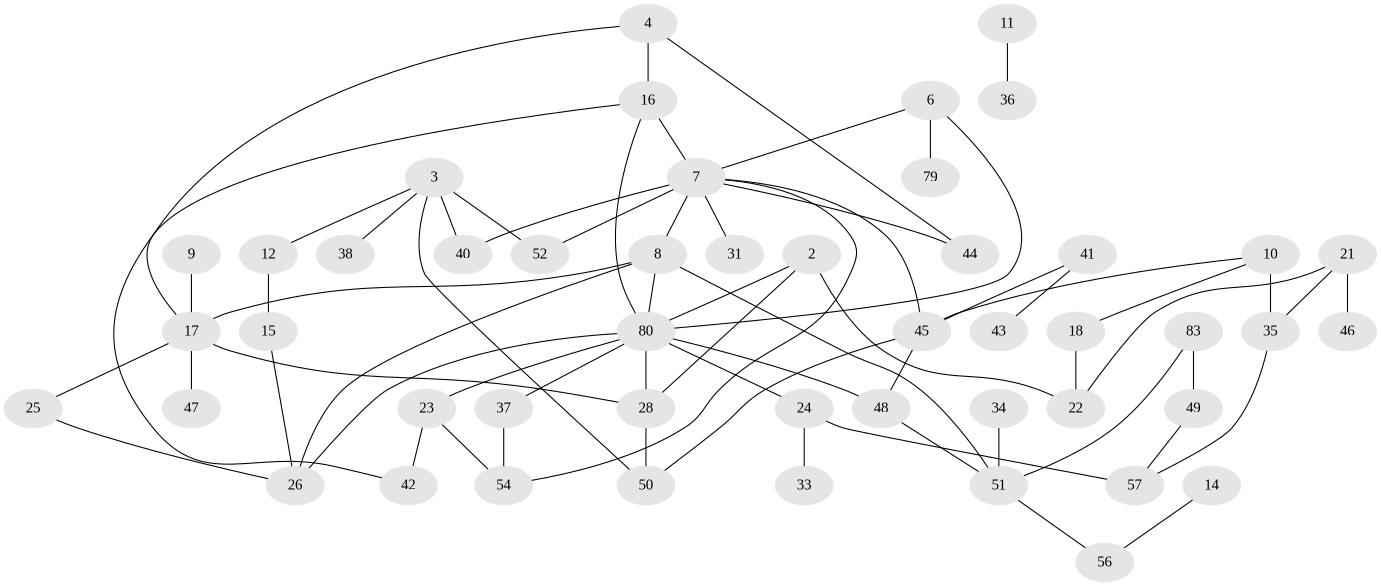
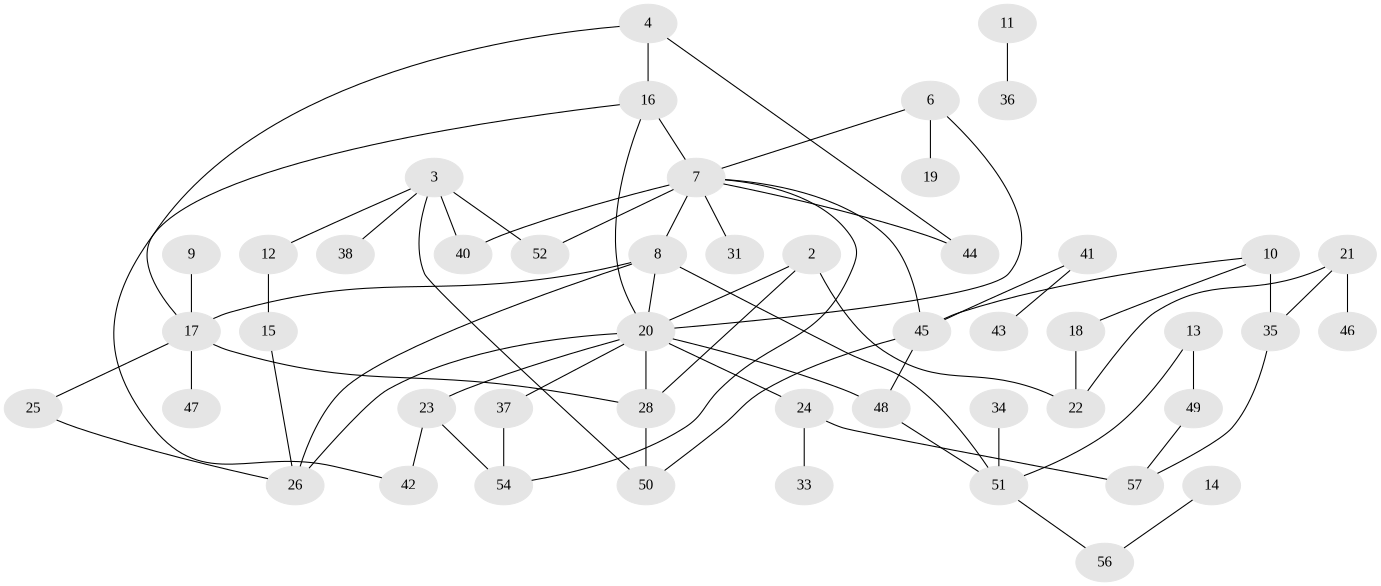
(930, 178) -> (930, 178)
(646, 332) -> (646, 332)
(1194, 332) -> (1194, 332)
